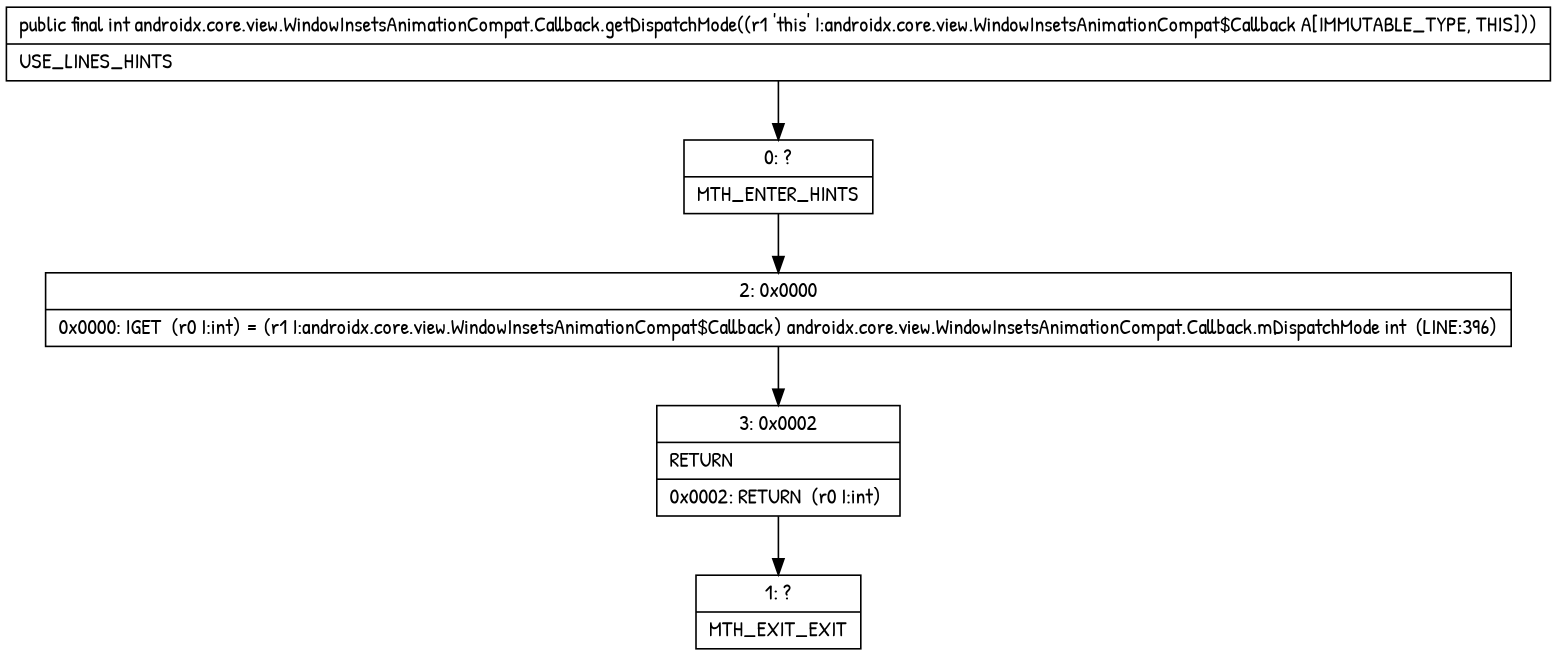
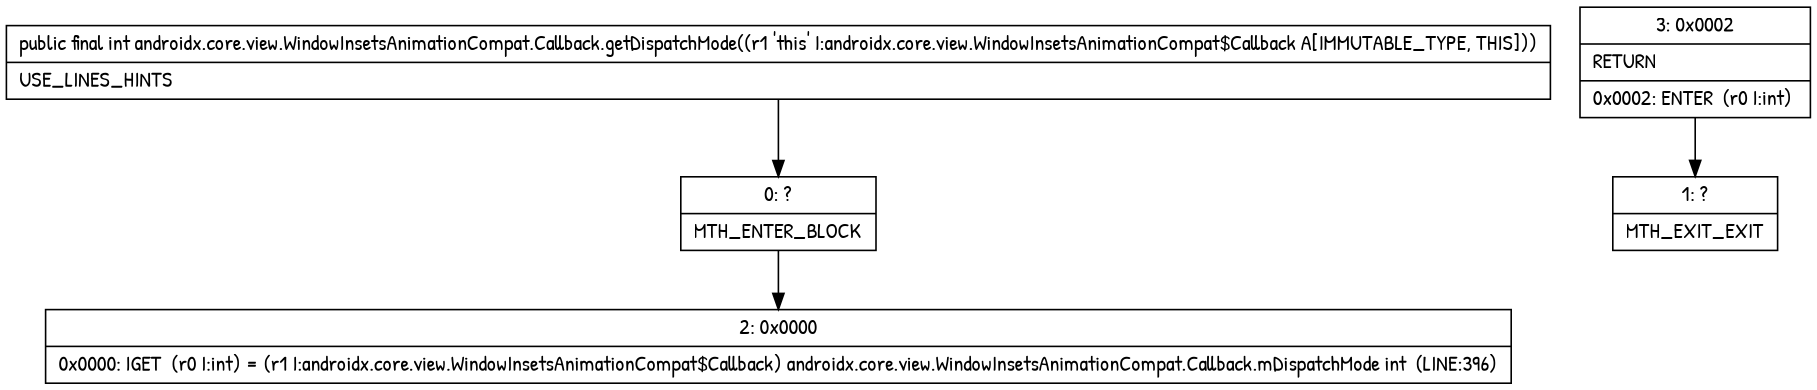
(778, 194) -> (778, 231)
(778, 368) -> none
(778, 497) -> (1695, 98)
